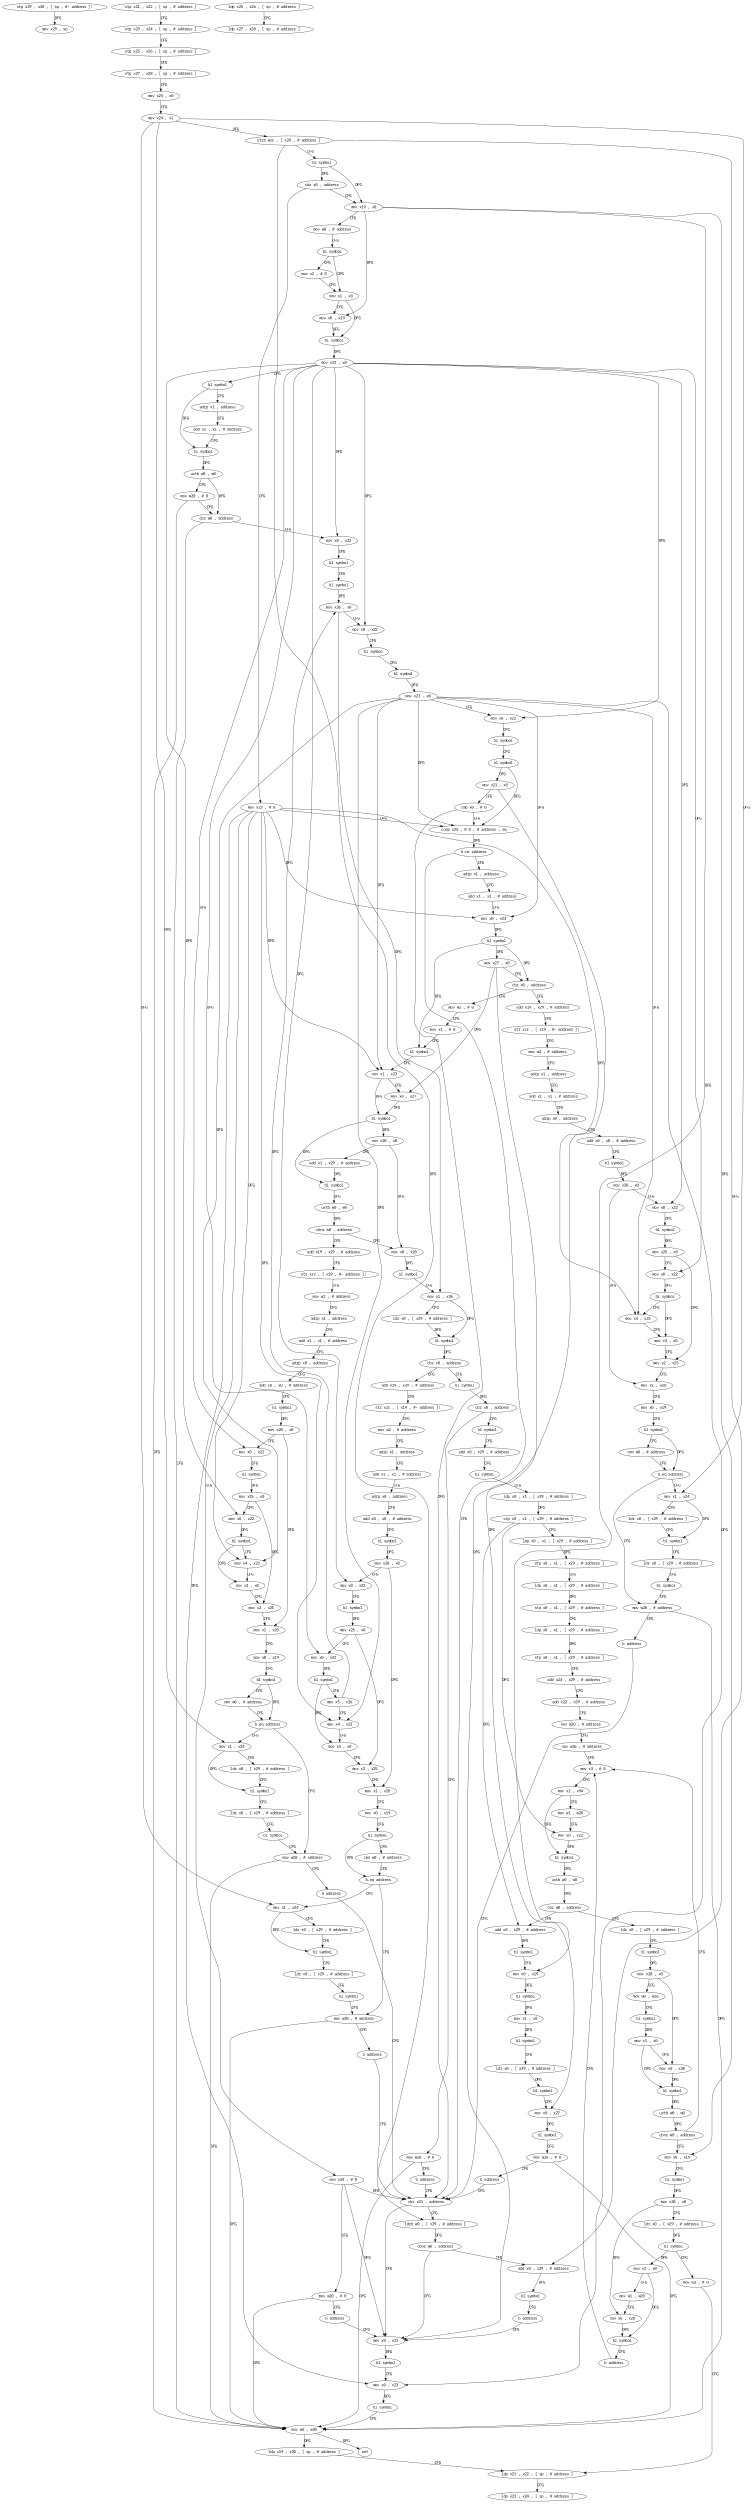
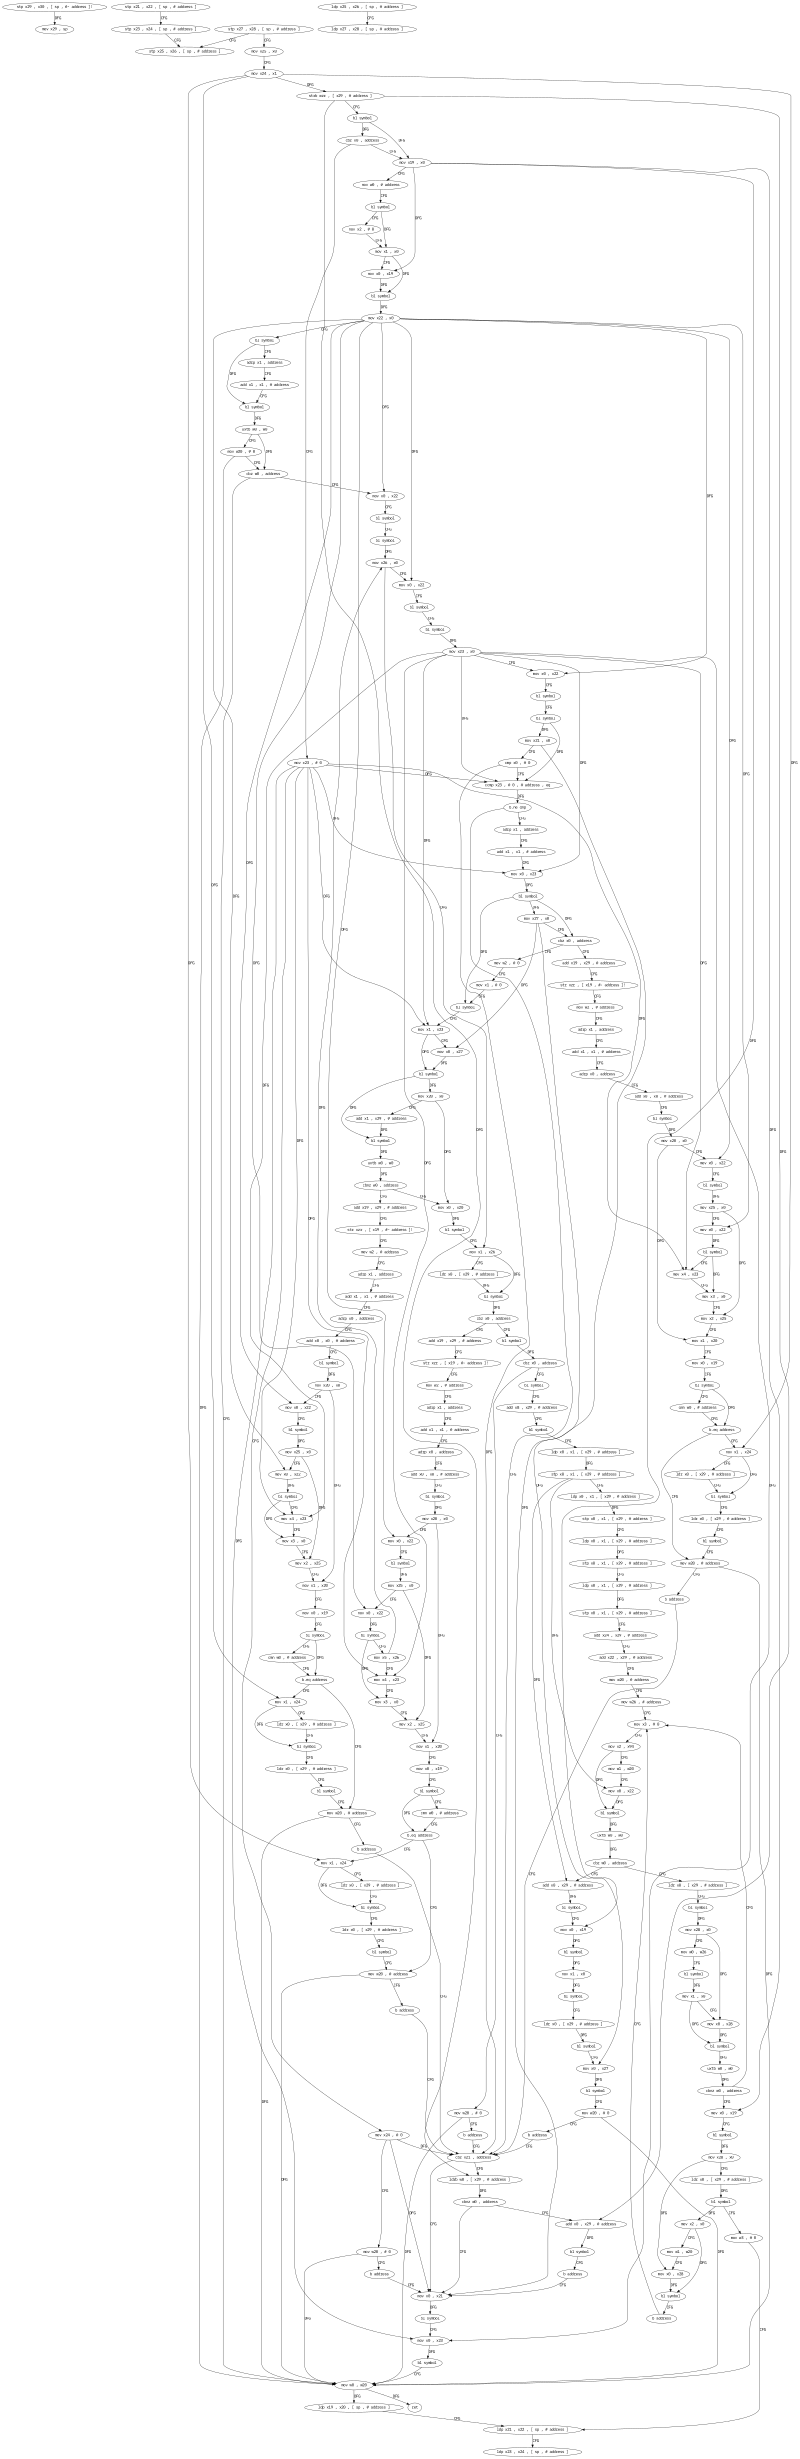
(161, 61) -> (226, 40)
(474, 852) -> (518, 808)
